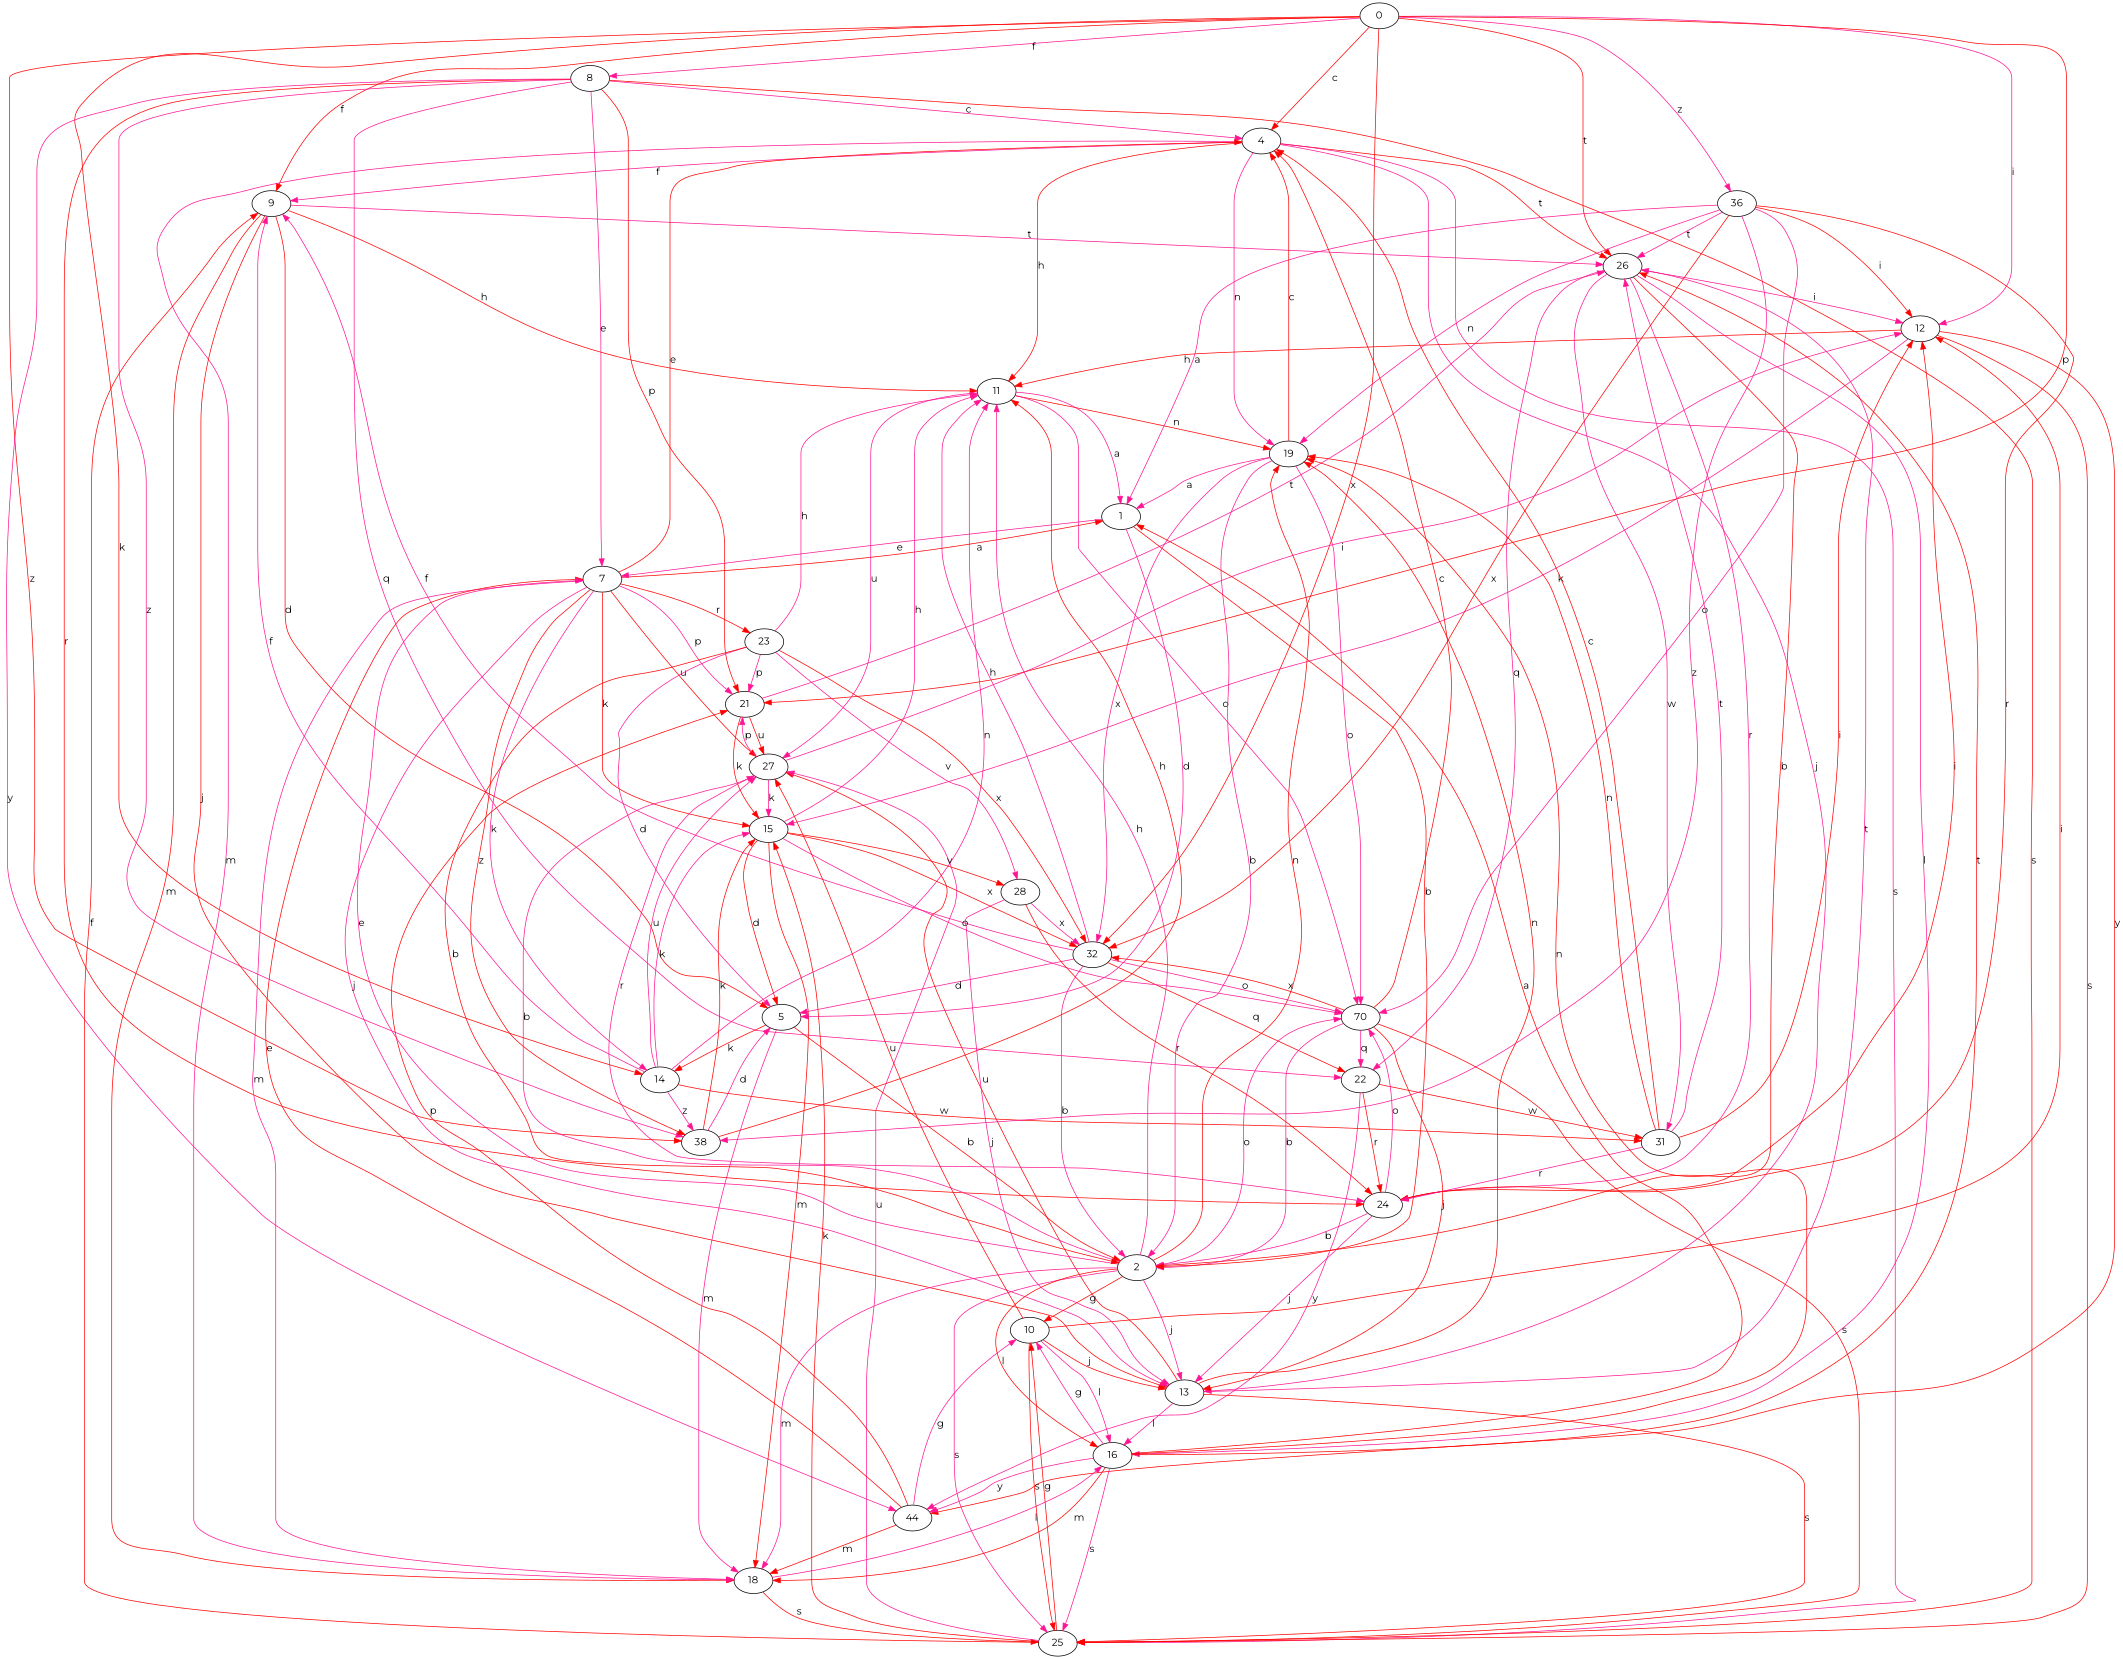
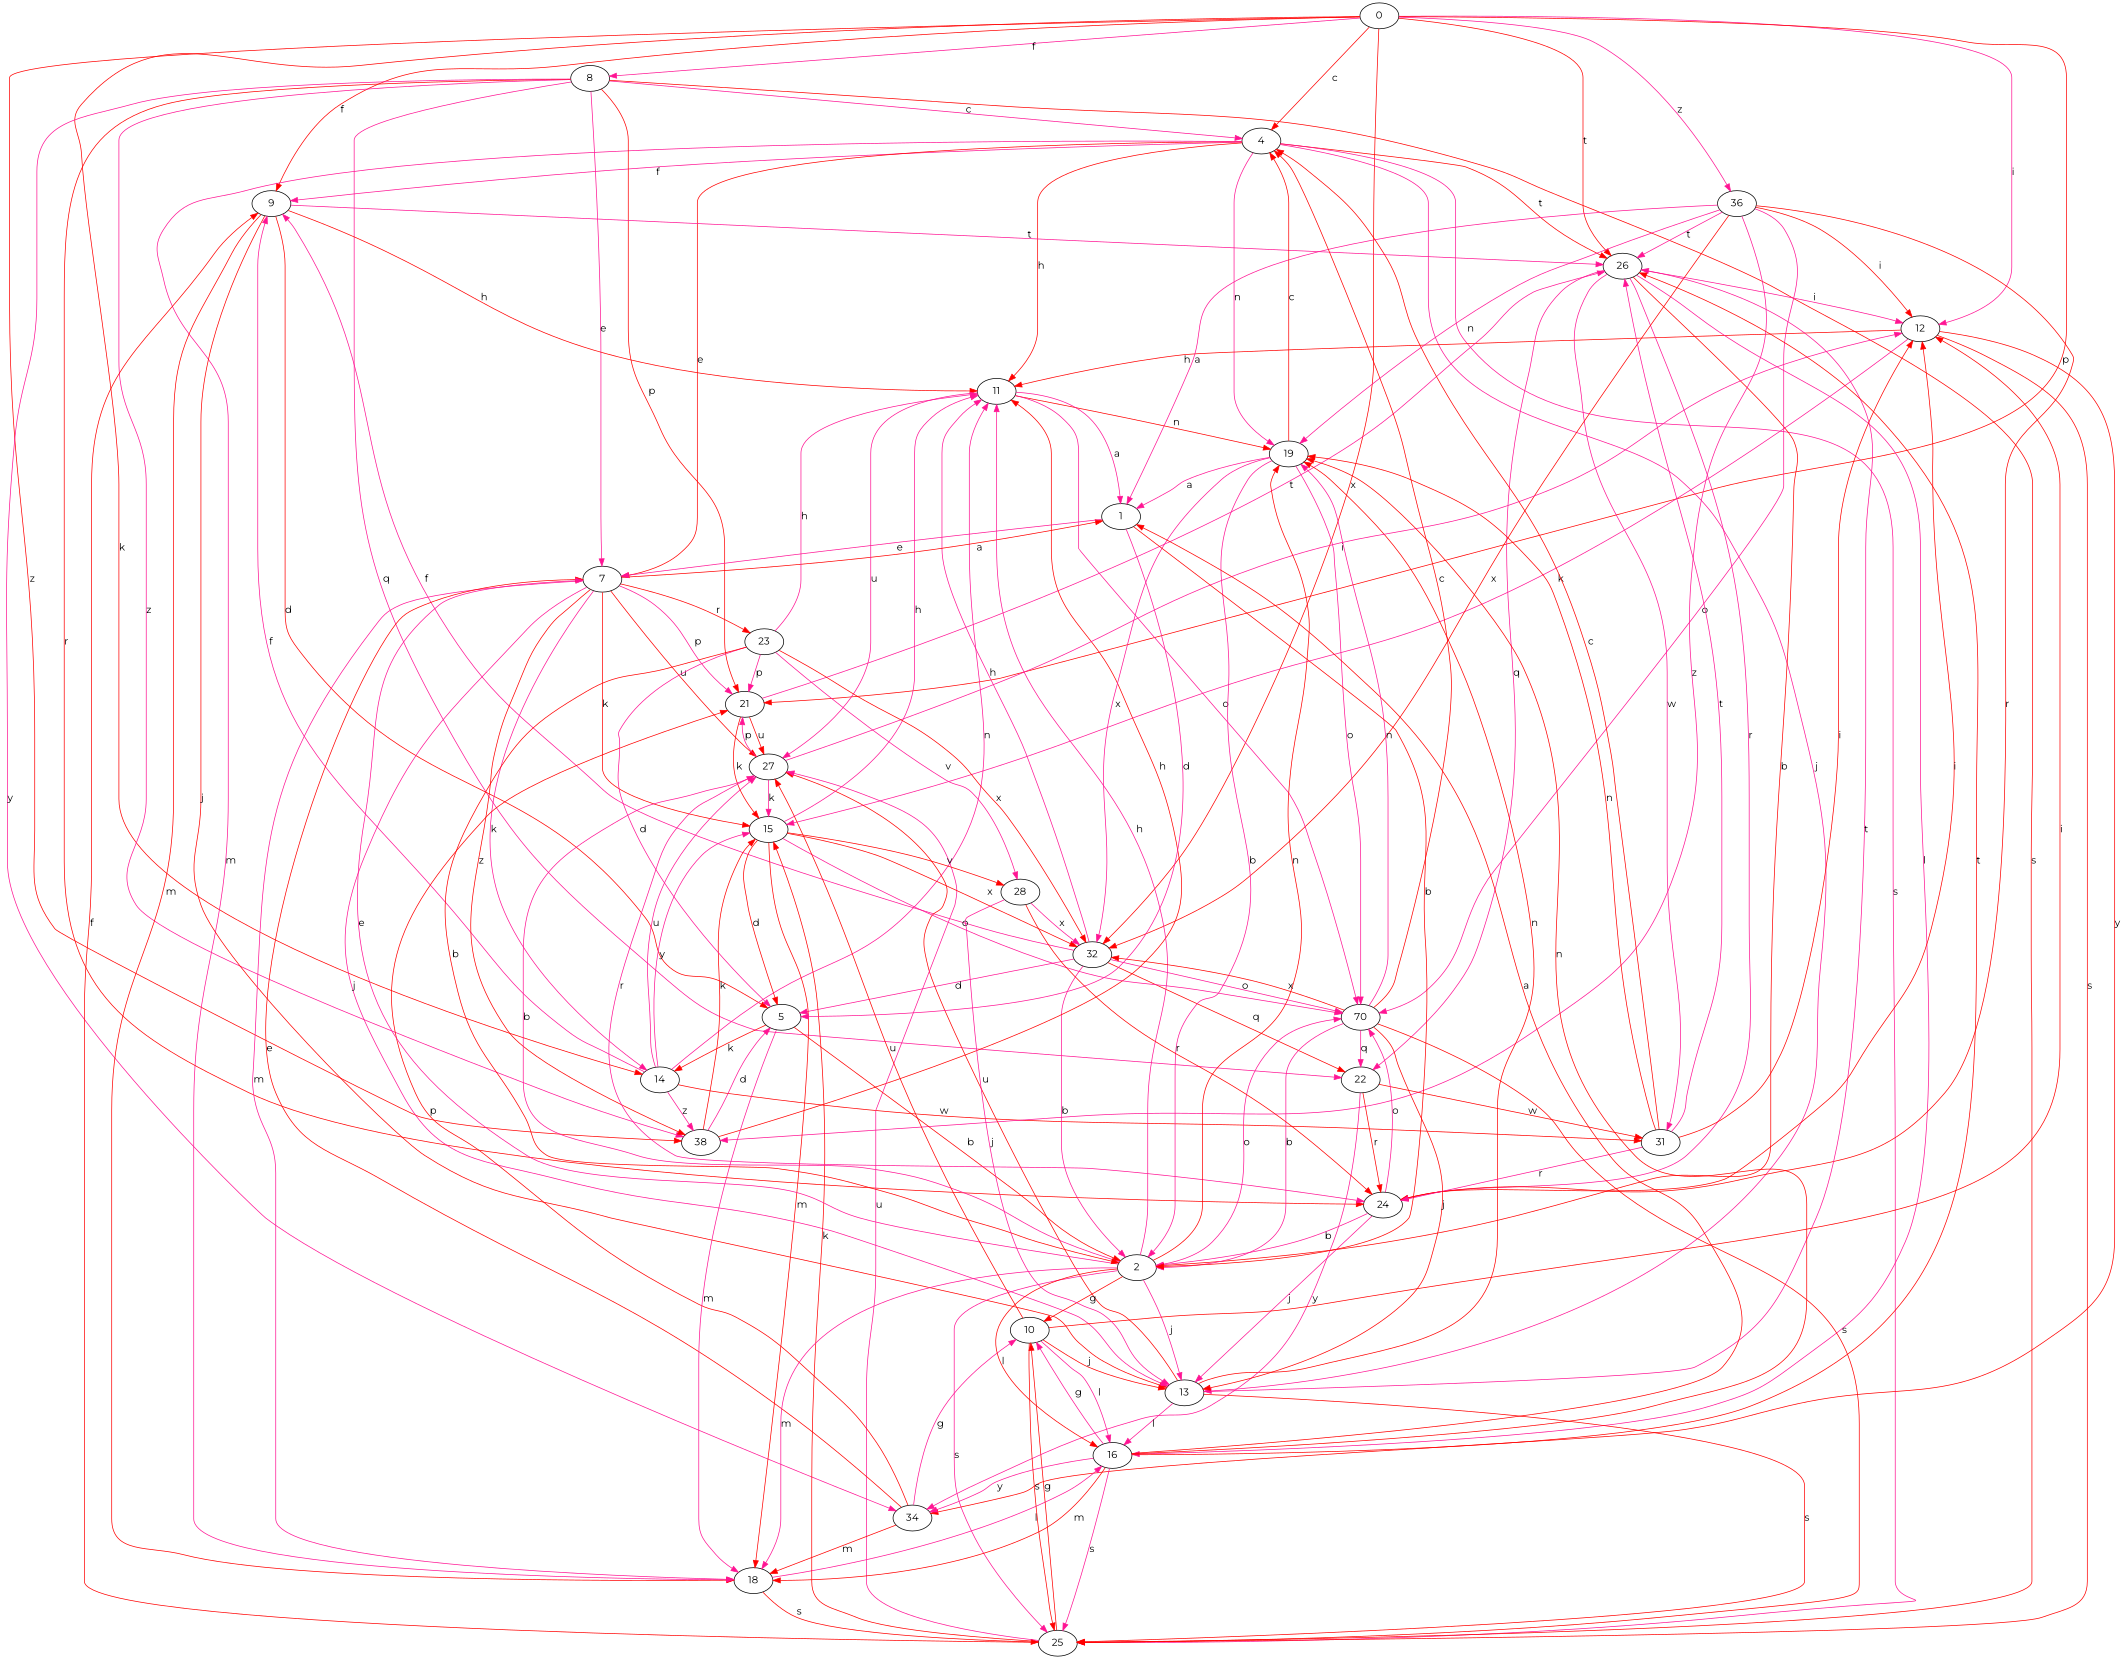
(723, 169) -> (760, 172)
none -> (1386, 746)
(662, 955) -> (662, 955)
(912, 1518) -> (912, 1518)
